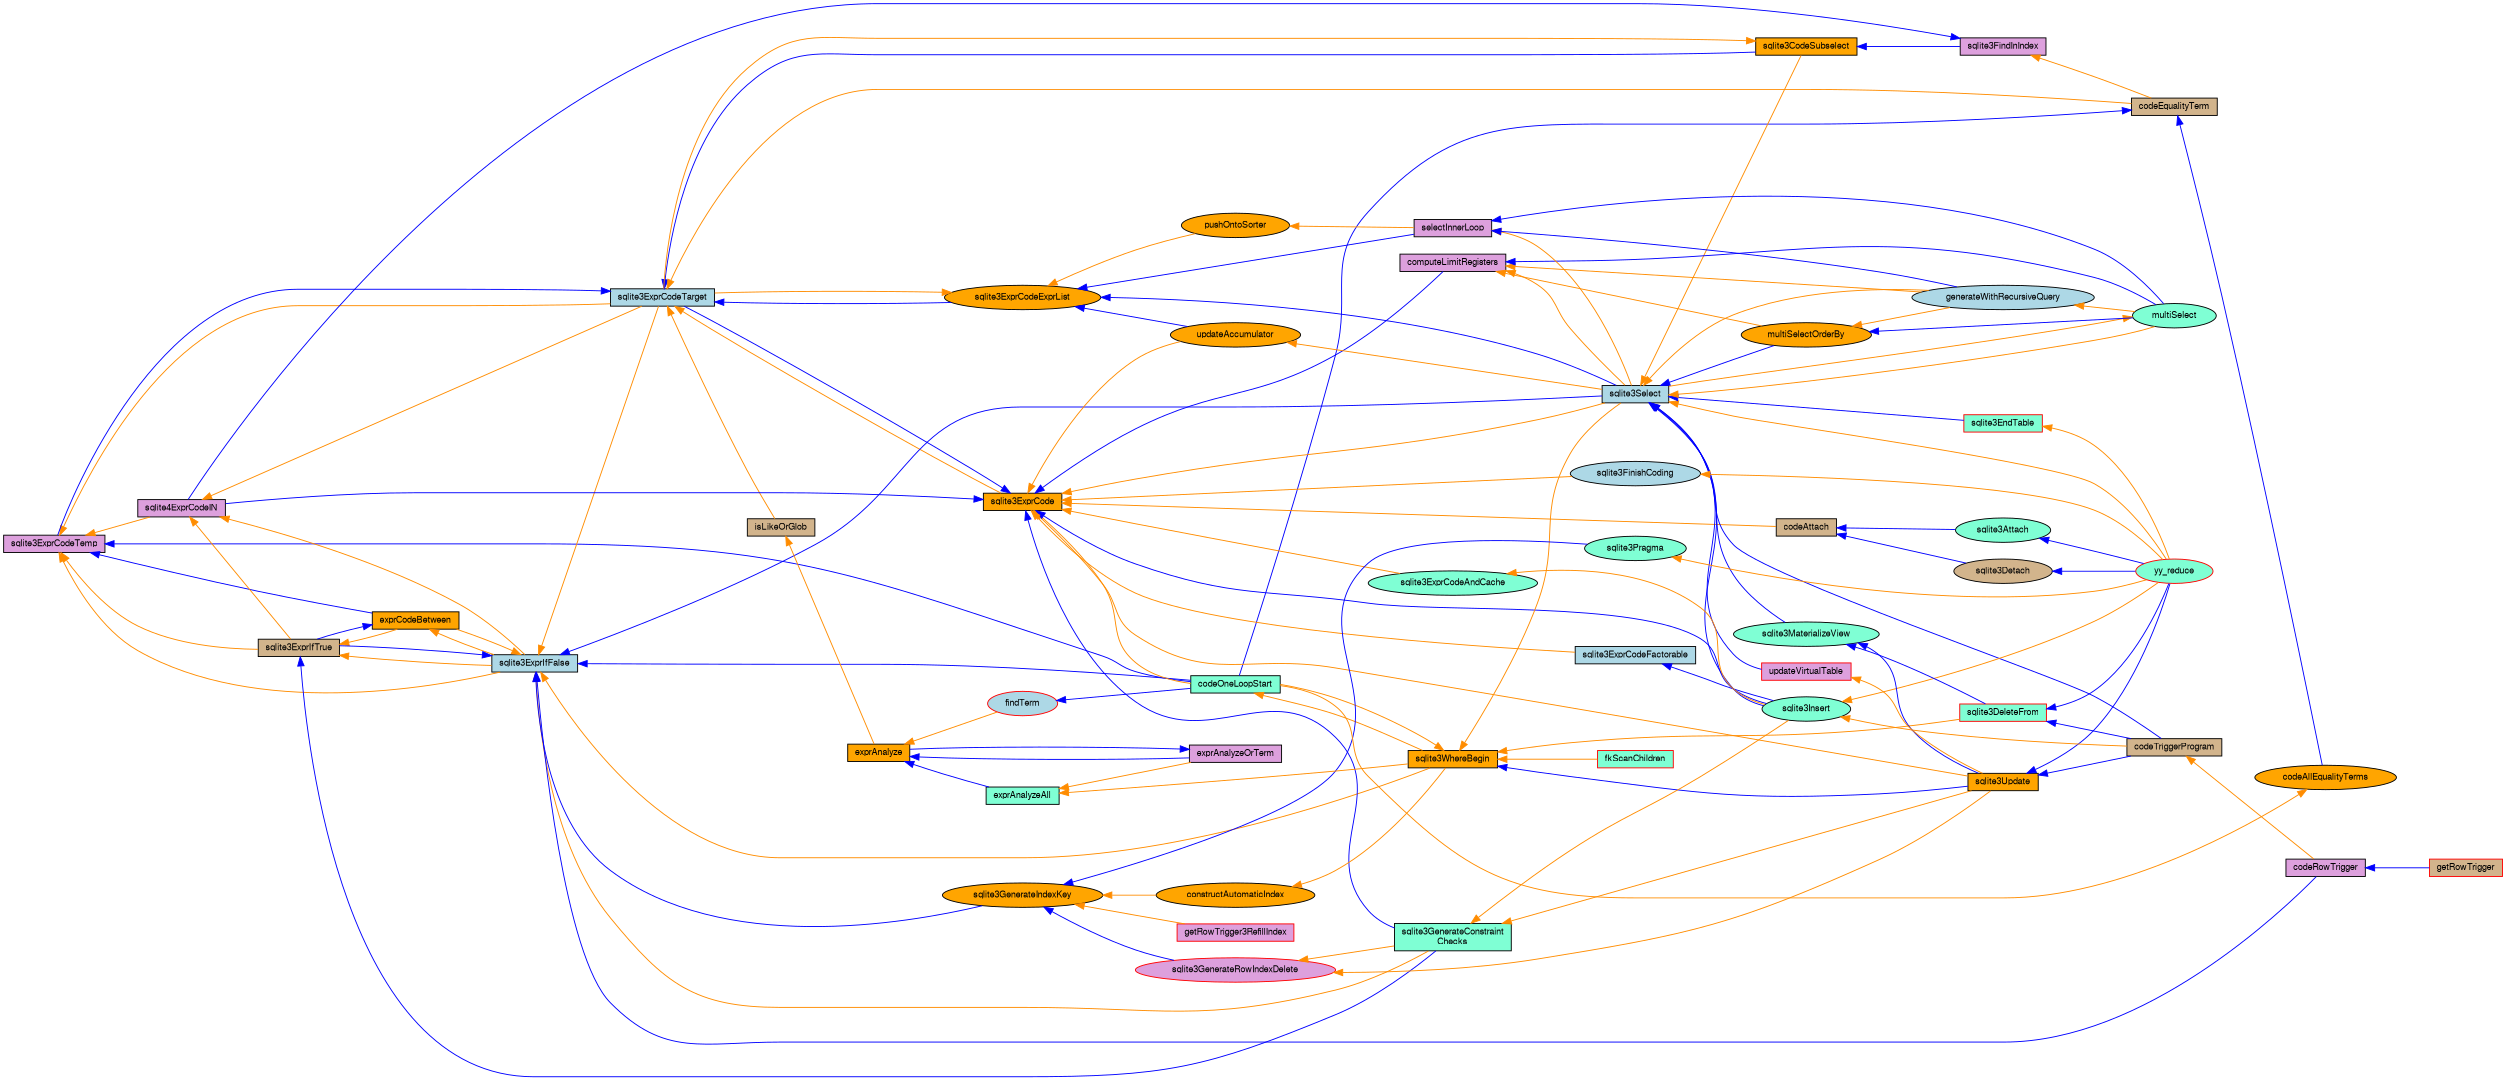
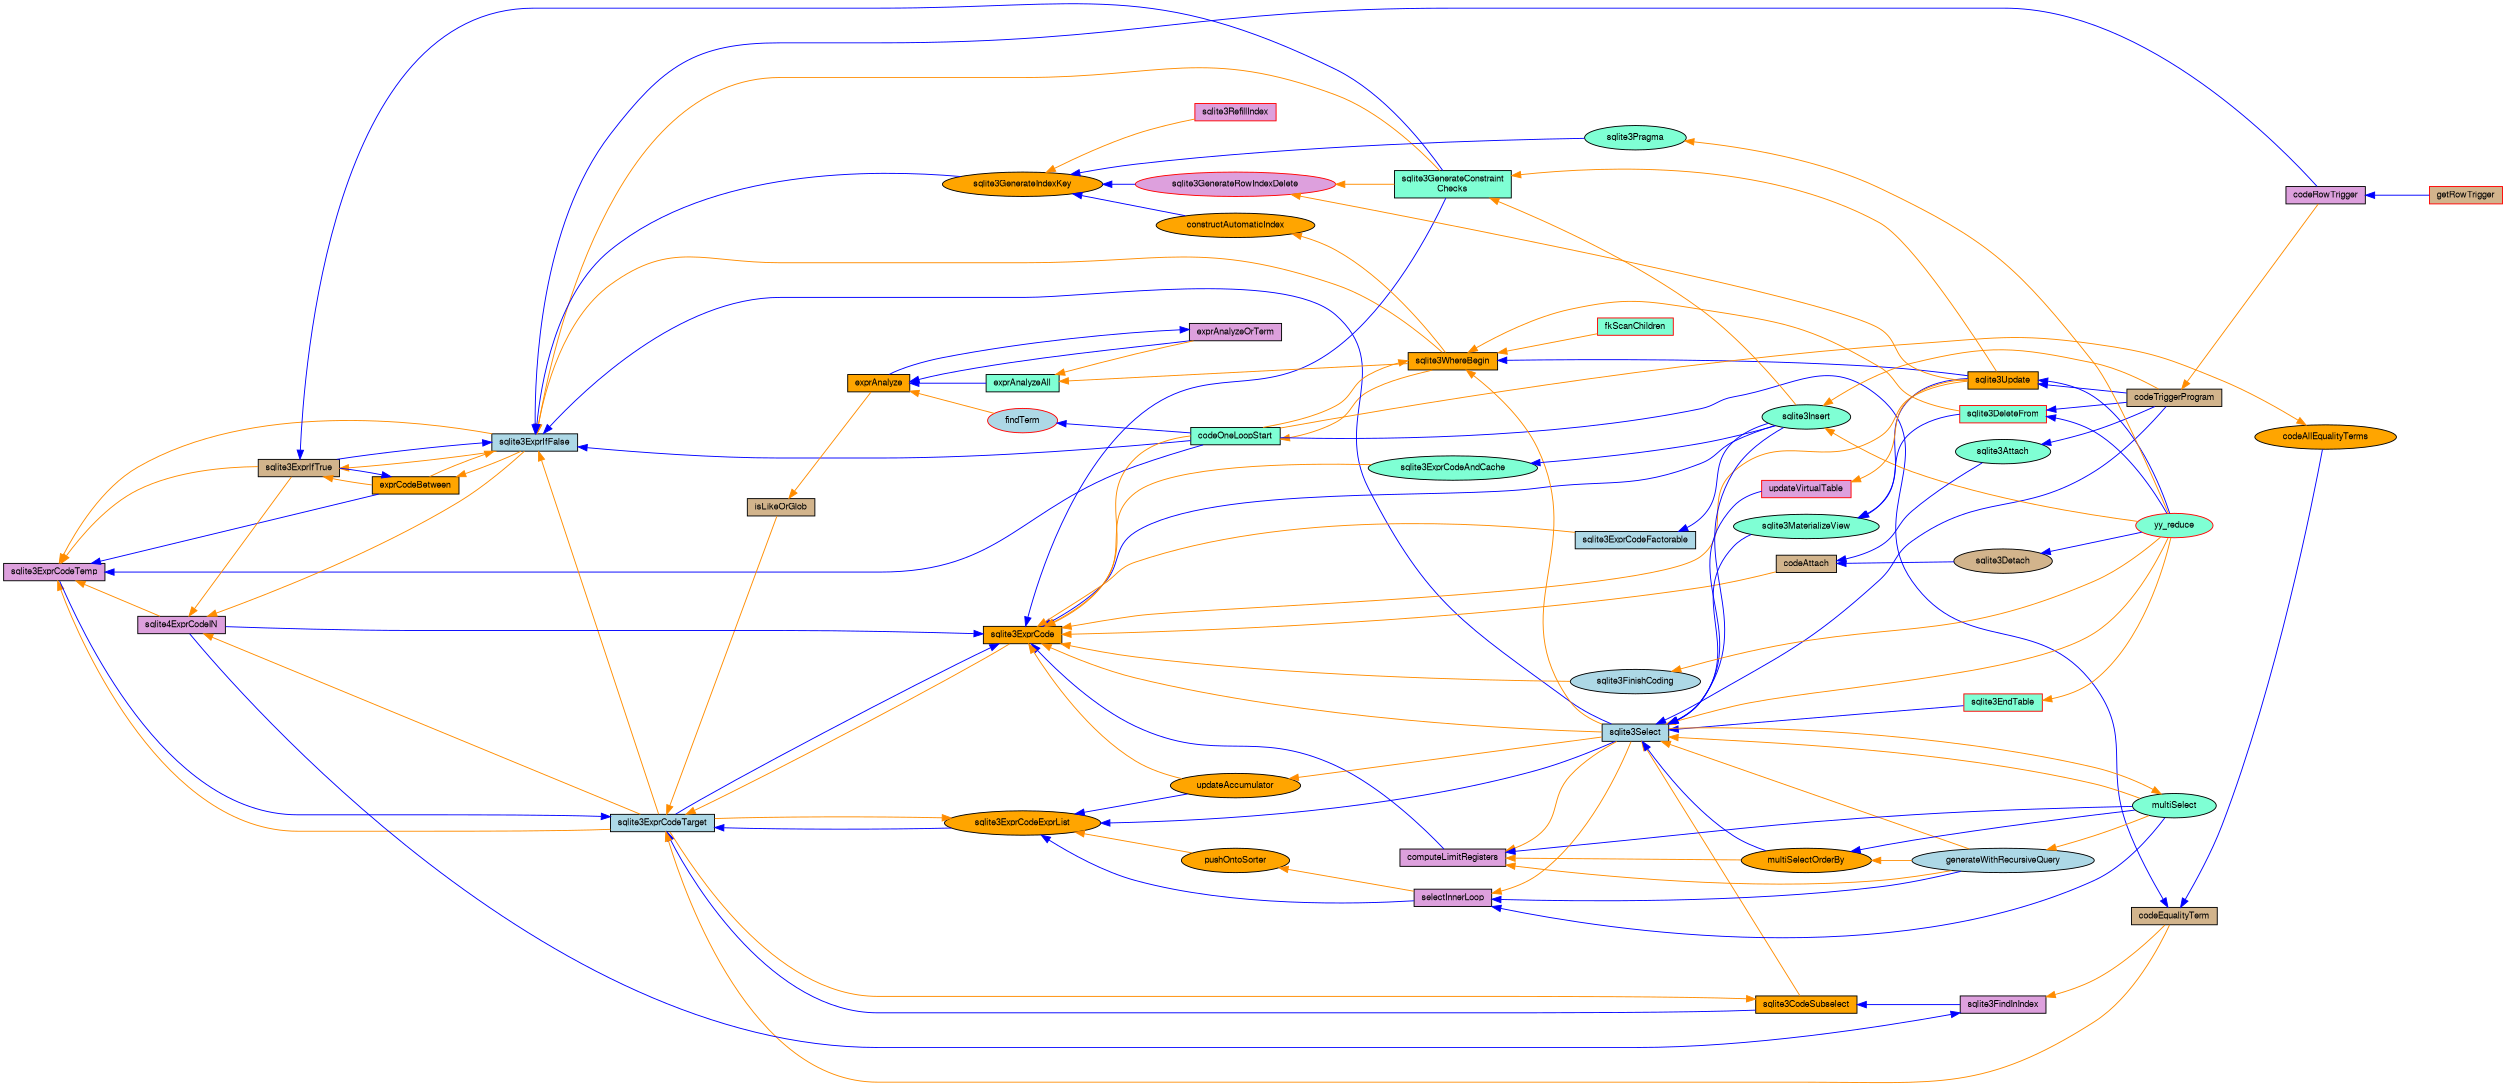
(2096, 552) -> (2104, 427)
(1672, 591) -> (1659, 450)
(1134, 895) -> (1133, 206)
(1236, 933) -> (1236, 112)
